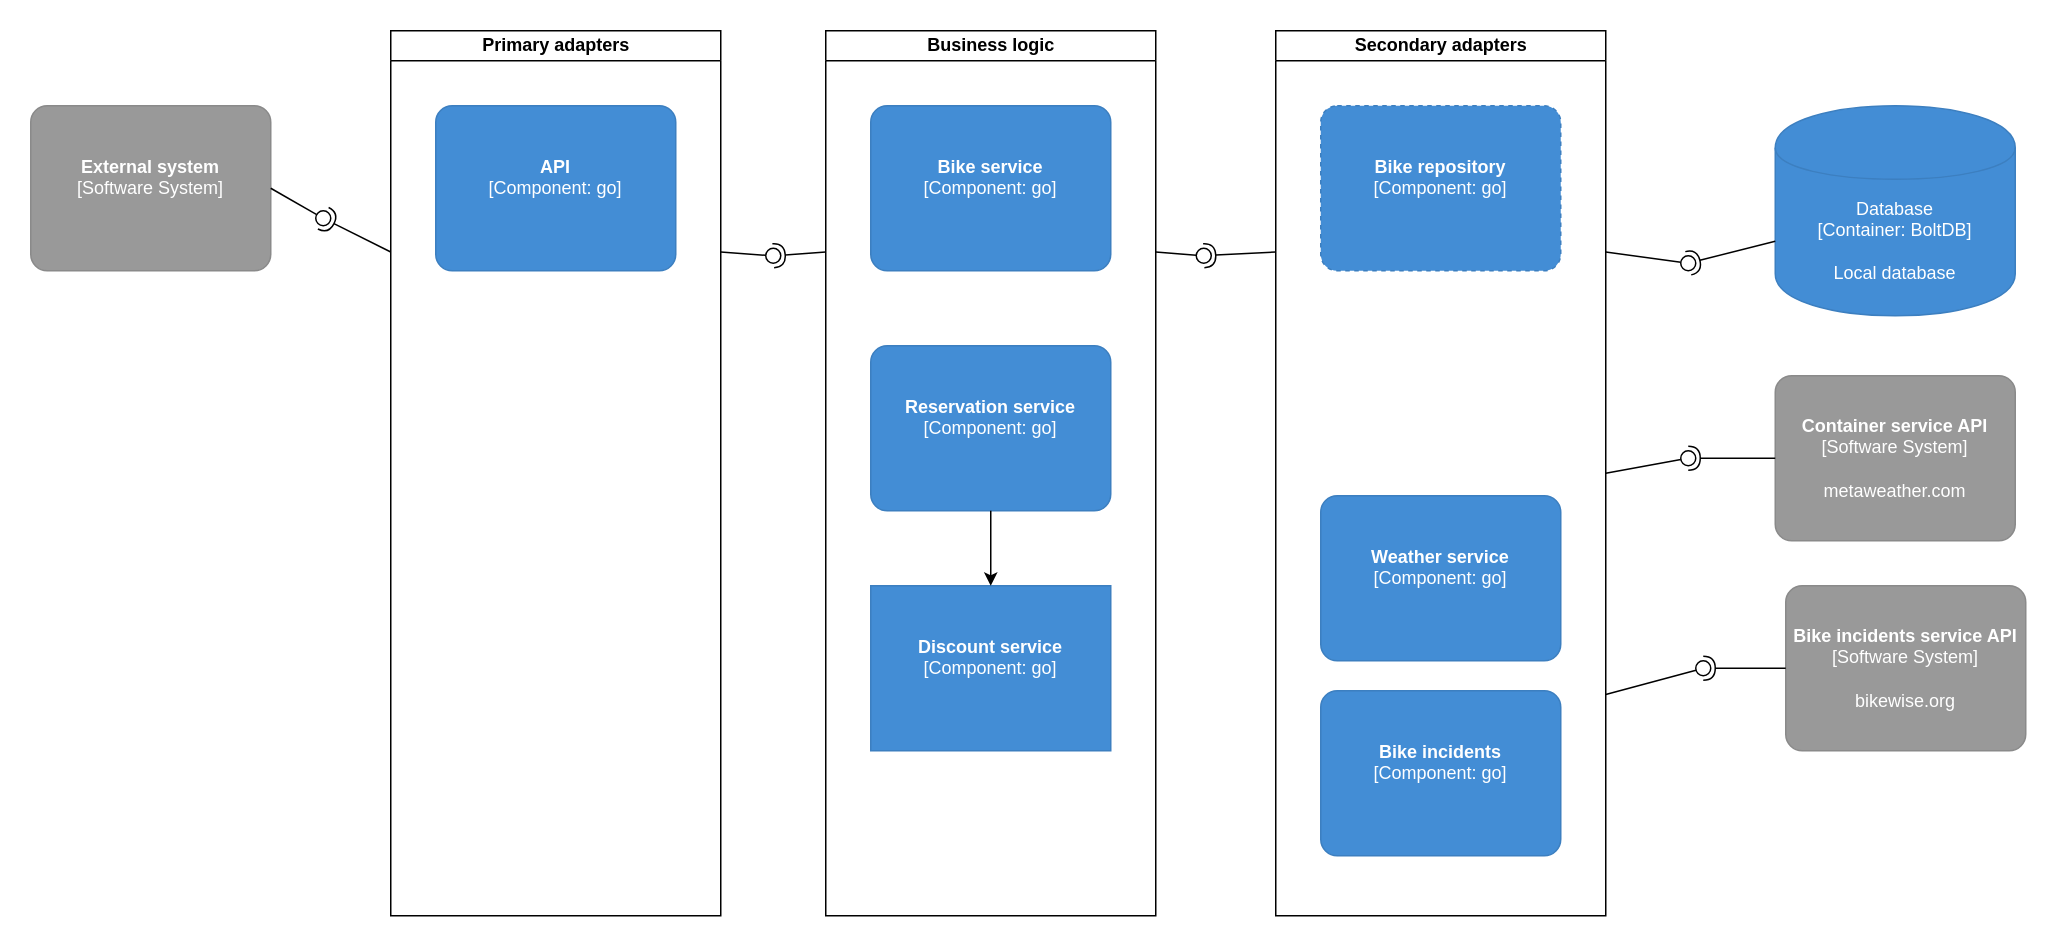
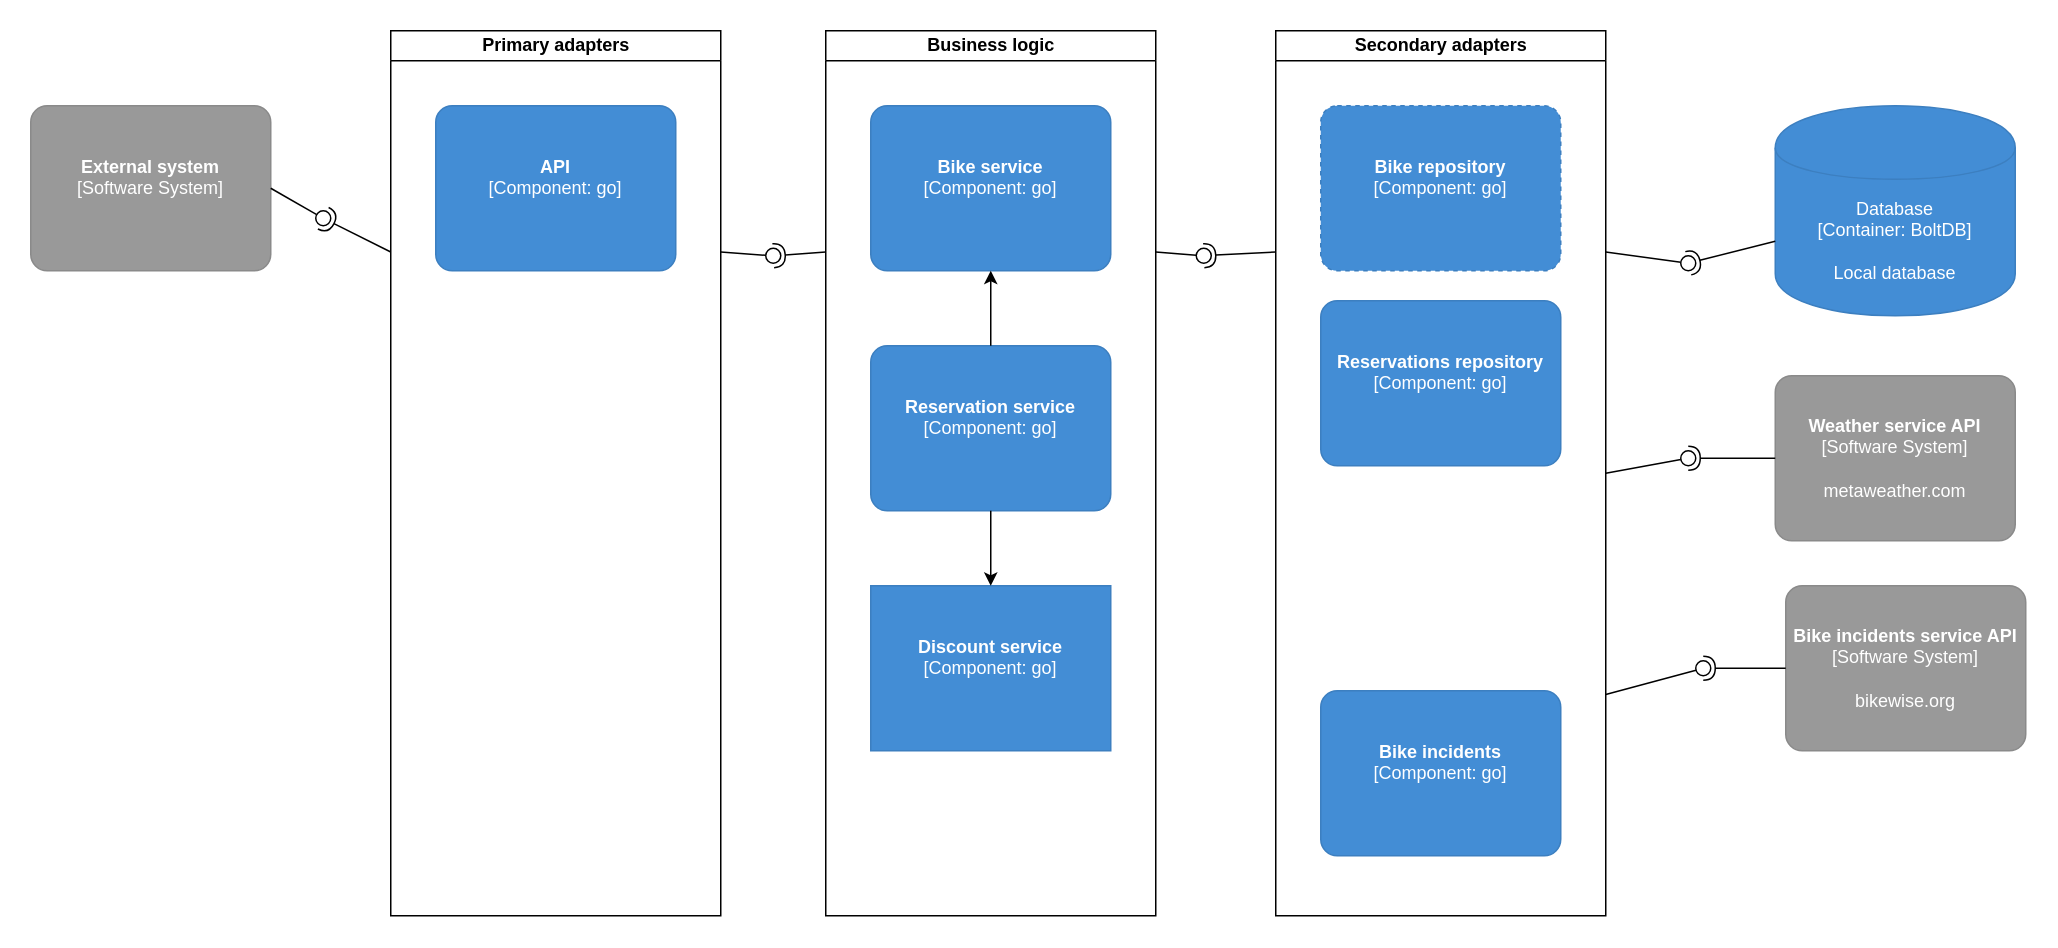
none -> (991, 314)
none -> (1441, 383)
(1895, 458) -> (1895, 458)
(1441, 578) -> none
